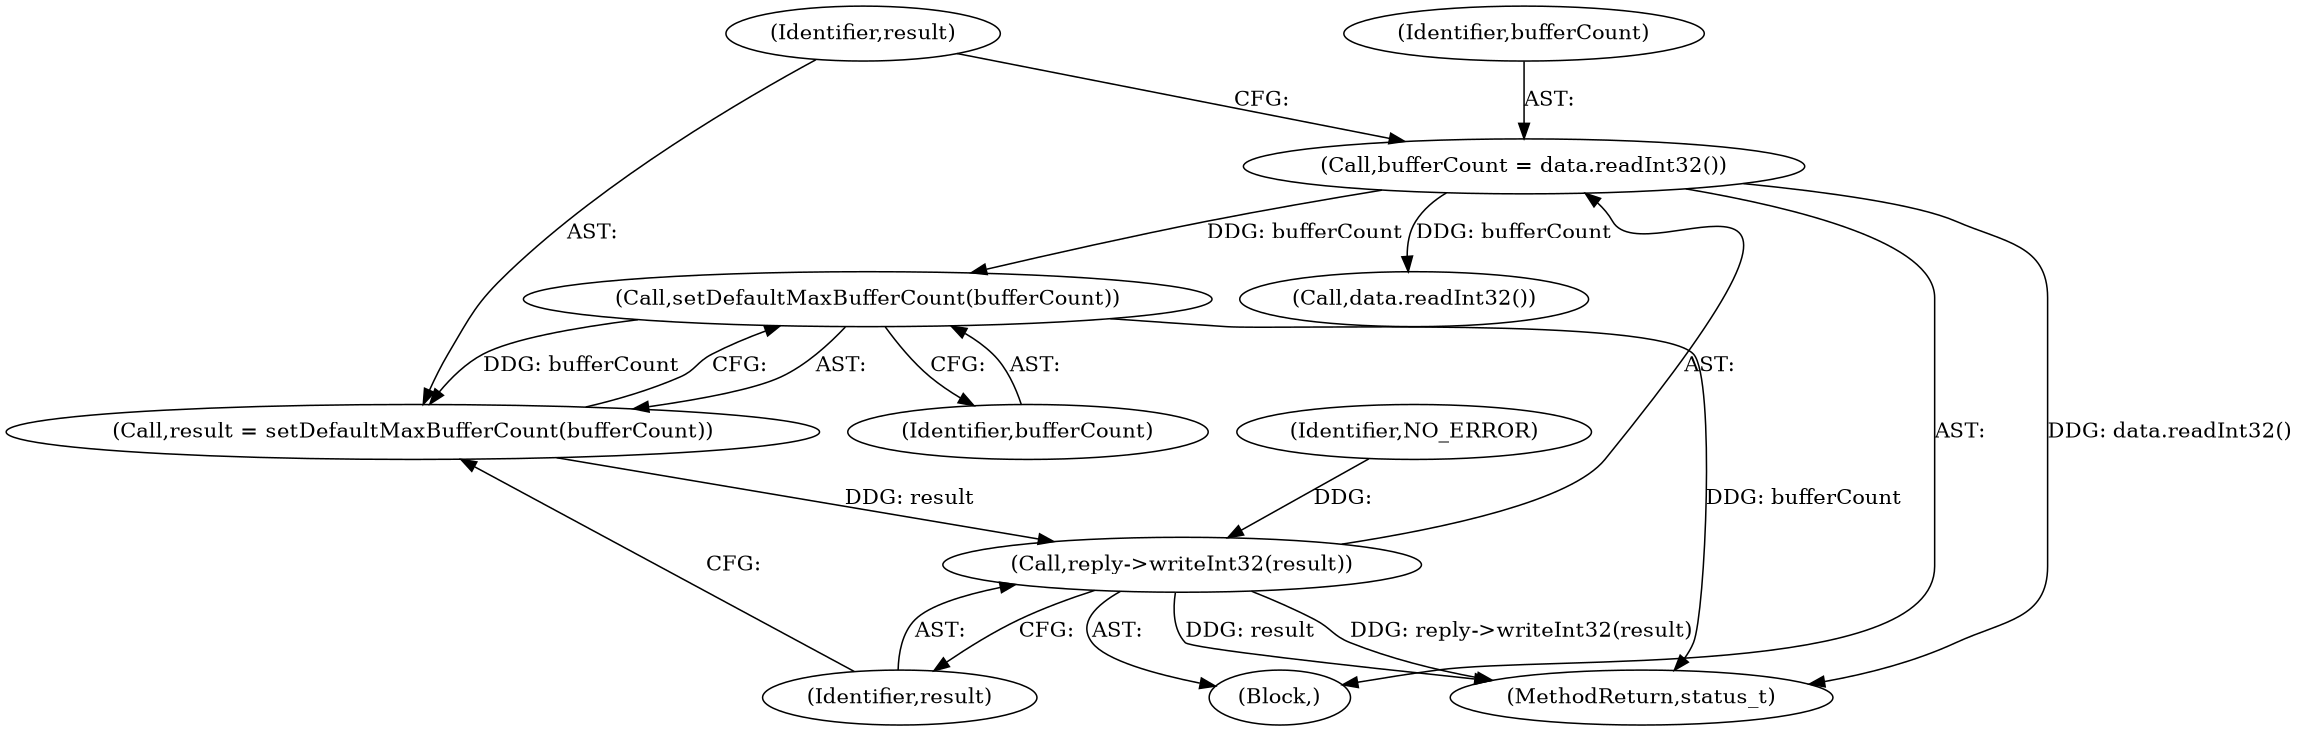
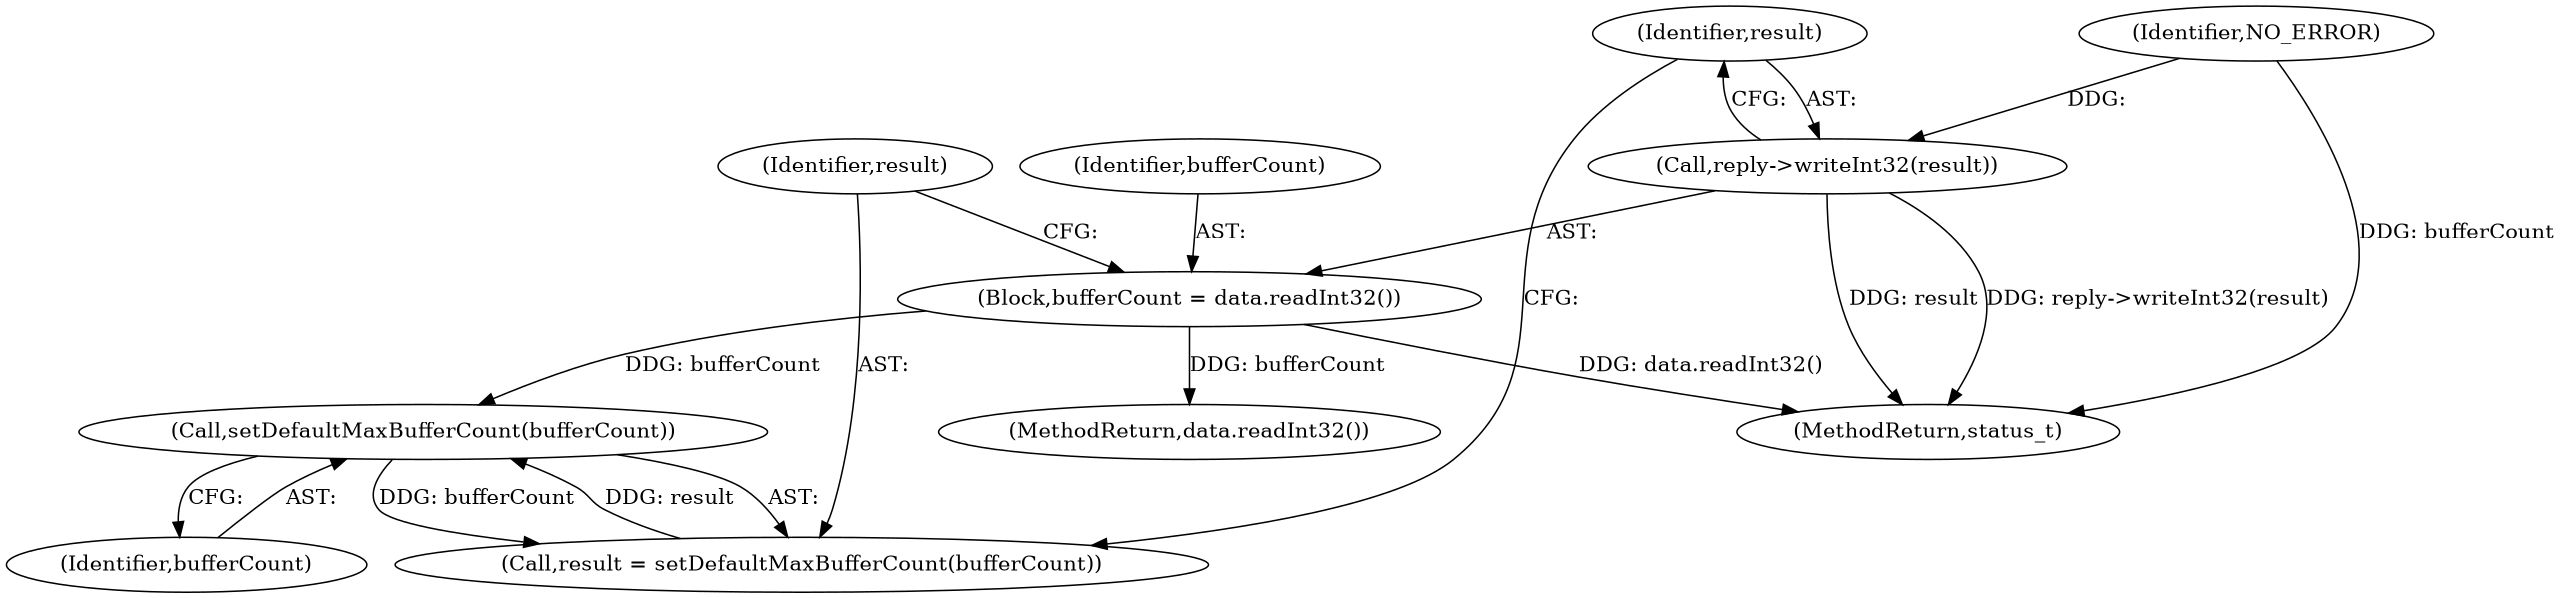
(1524, 166) -> (1189, 299)
(1414, 299) -> (1189, 432)
(1558, 331) -> (2341, 317)
(743, 366) -> (670, 498)
(798, 498) -> none
(1280, 698) -> none
